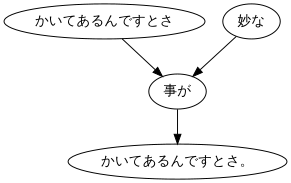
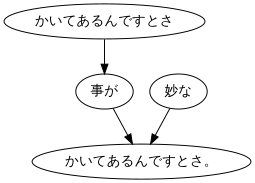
(218, 53) -> (163, 122)
